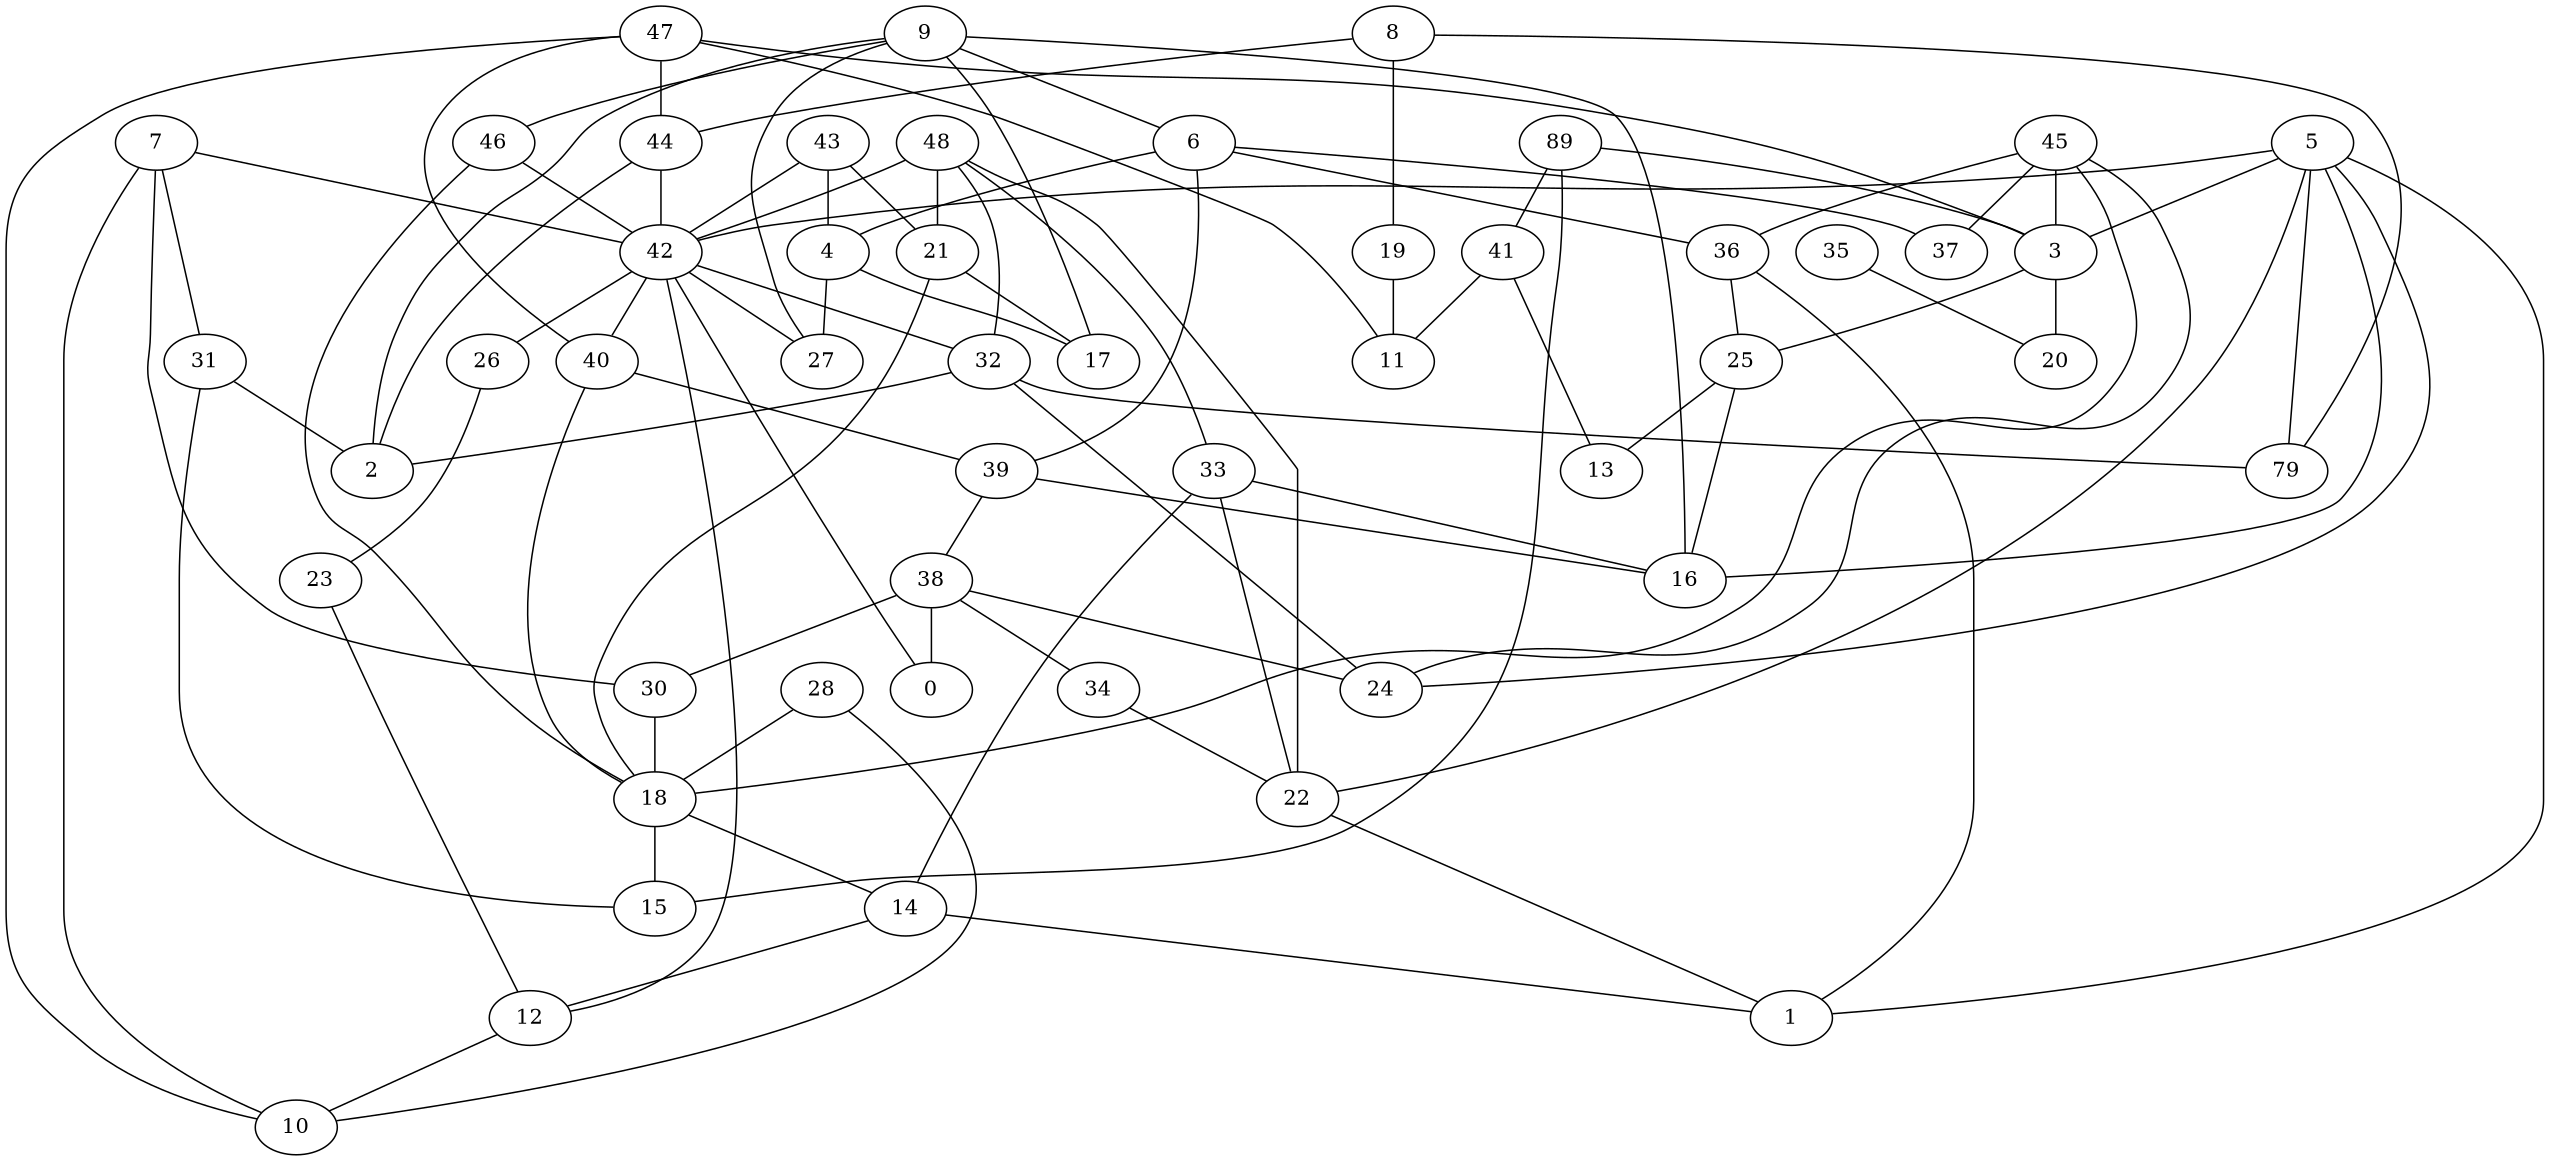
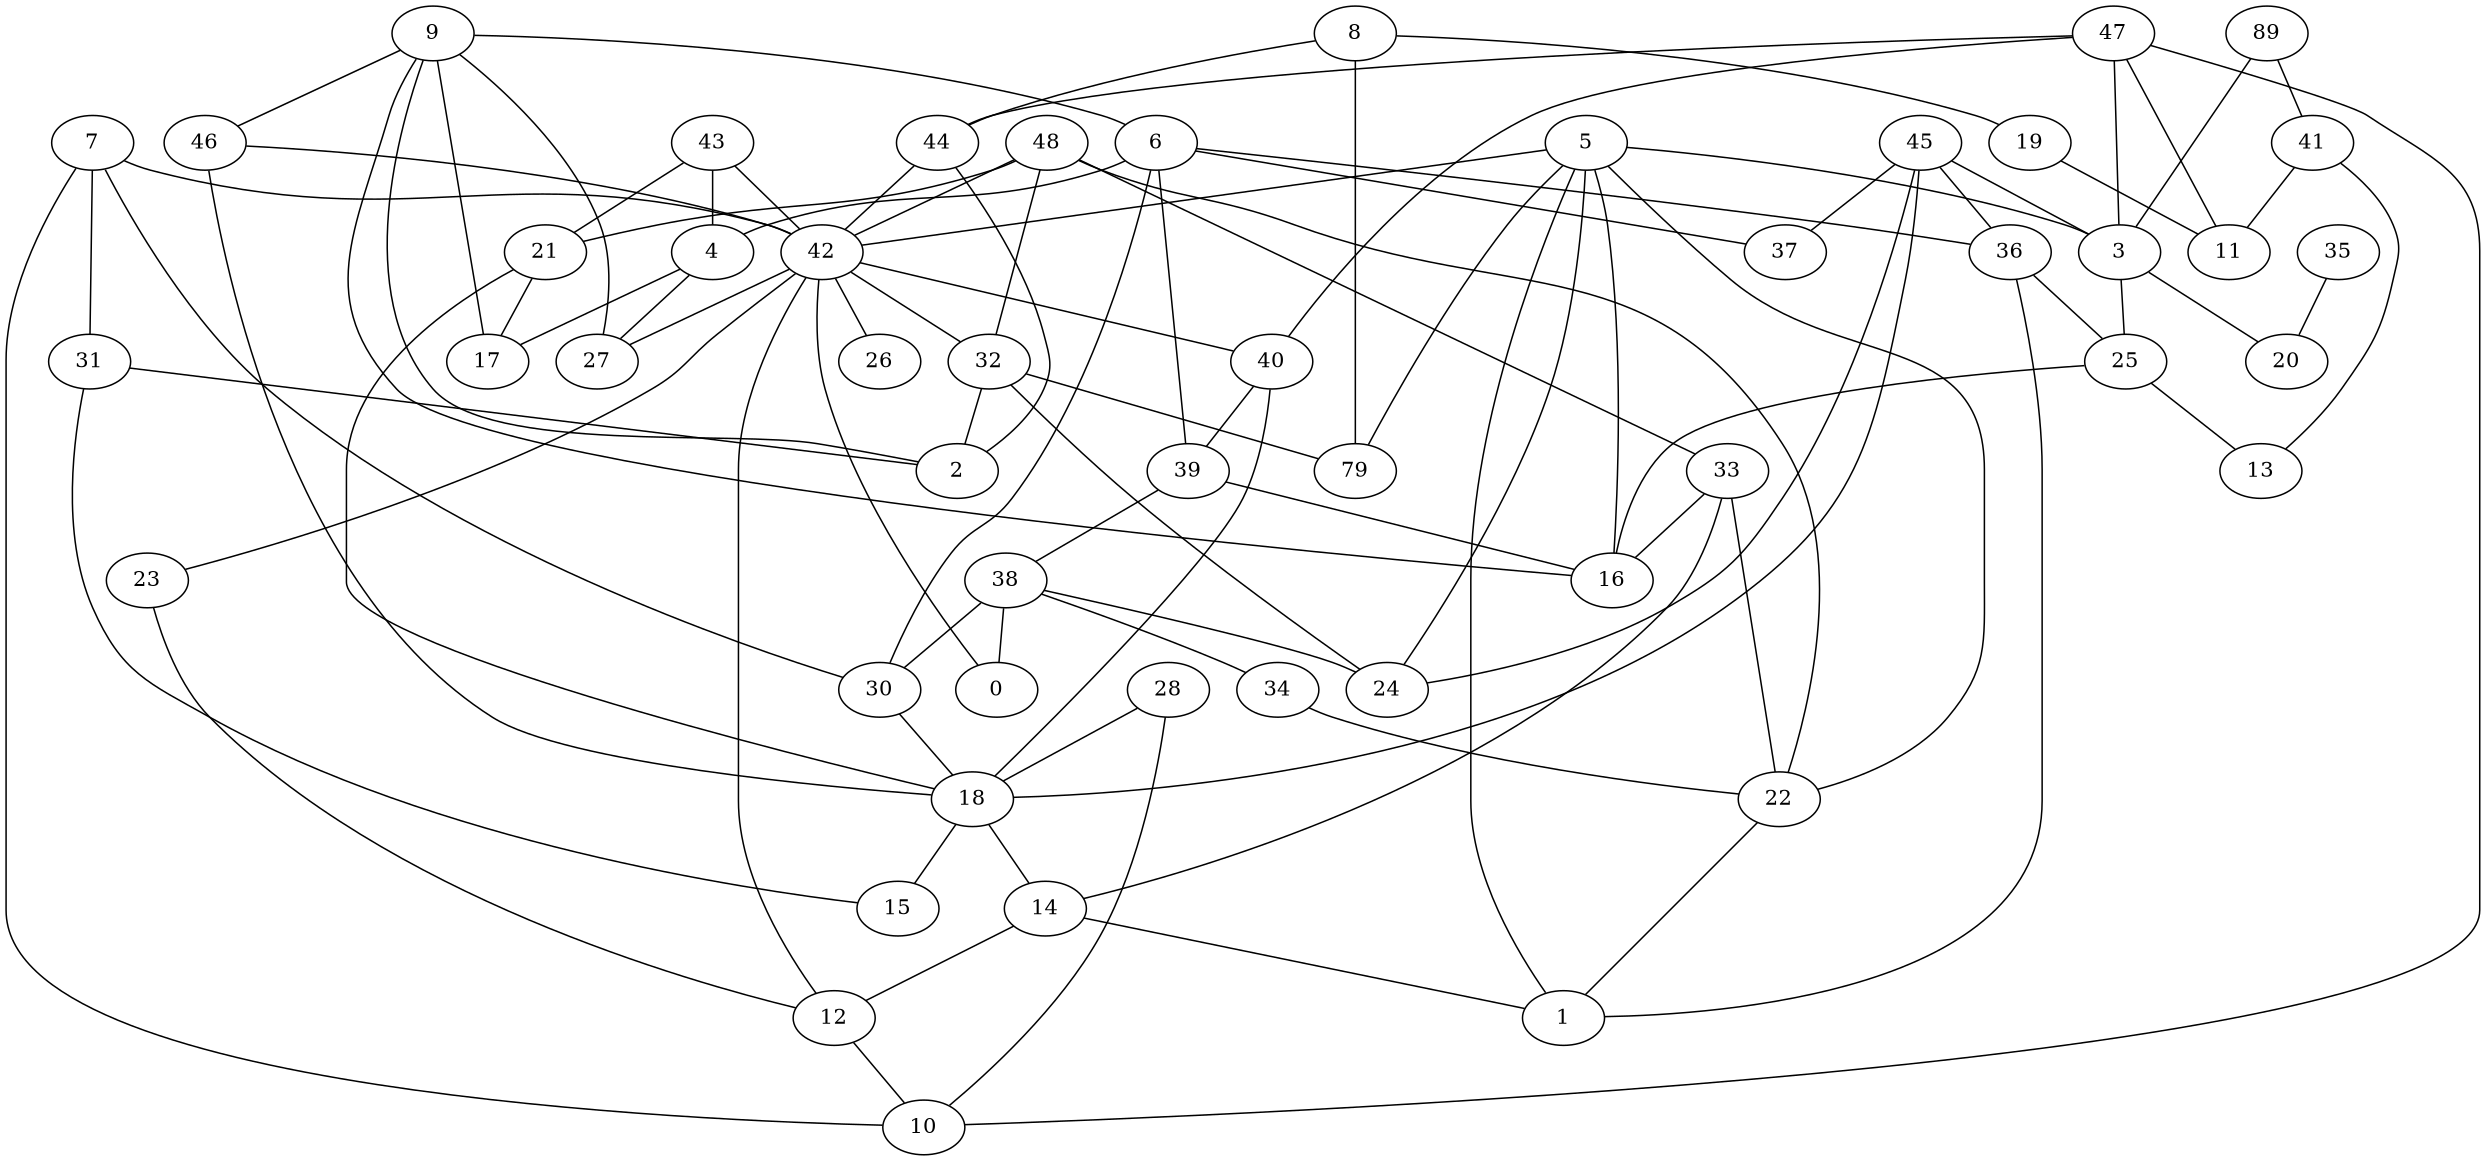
none -> (1046, 447)
(434, 489) -> (510, 459)
(1378, 809) -> none
